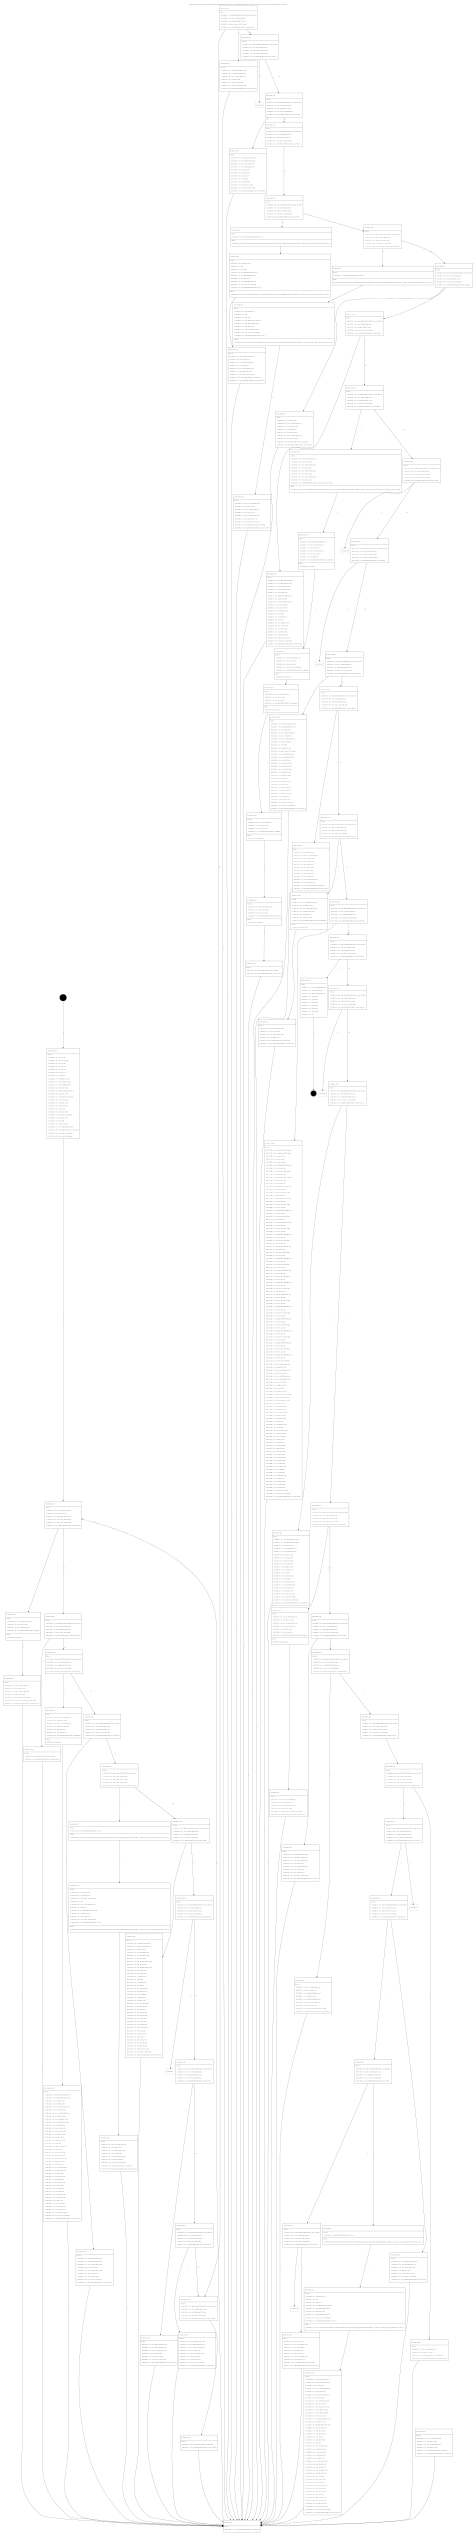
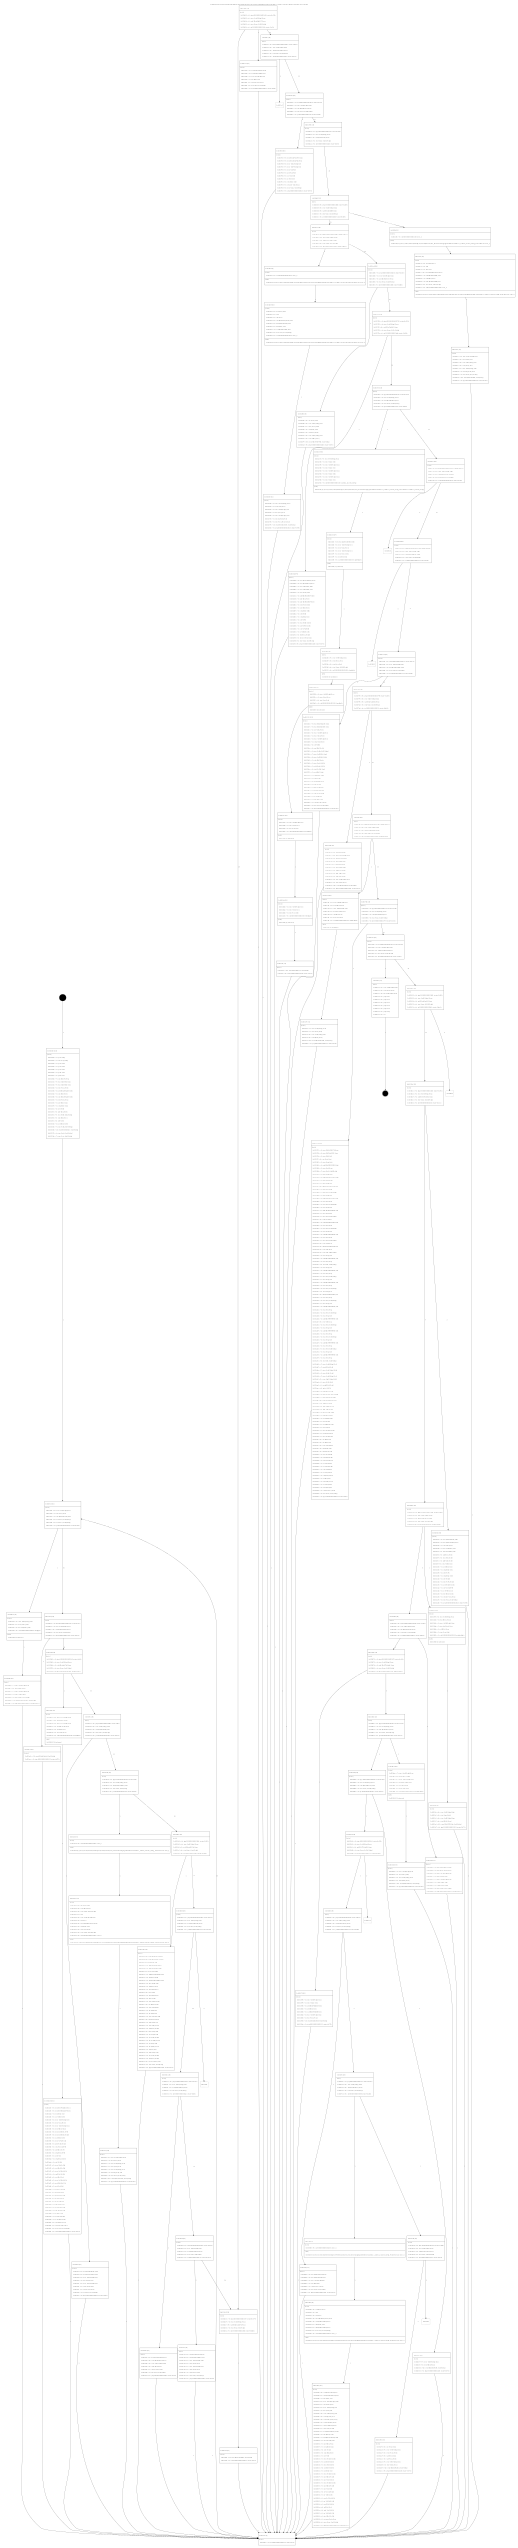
none -> (406, 1782)
